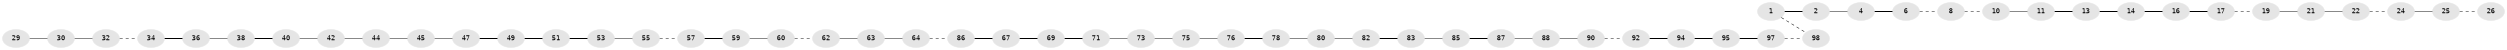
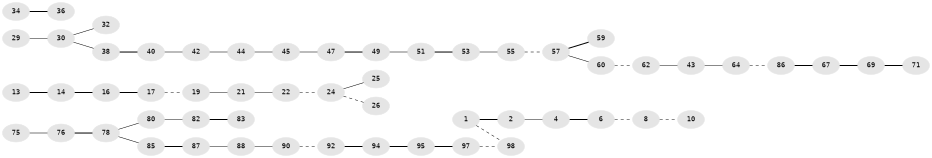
(2041, 12) -> none
(2469, 12) -> (354, 99)
(129, 38) -> none
(219, 38) -> (84, 45)
(534, 38) -> (399, 52)
(759, 38) -> (579, 59)
(871, 38) -> (691, 66)
(1141, 38) -> none
(1434, 38) -> (129, 140)
